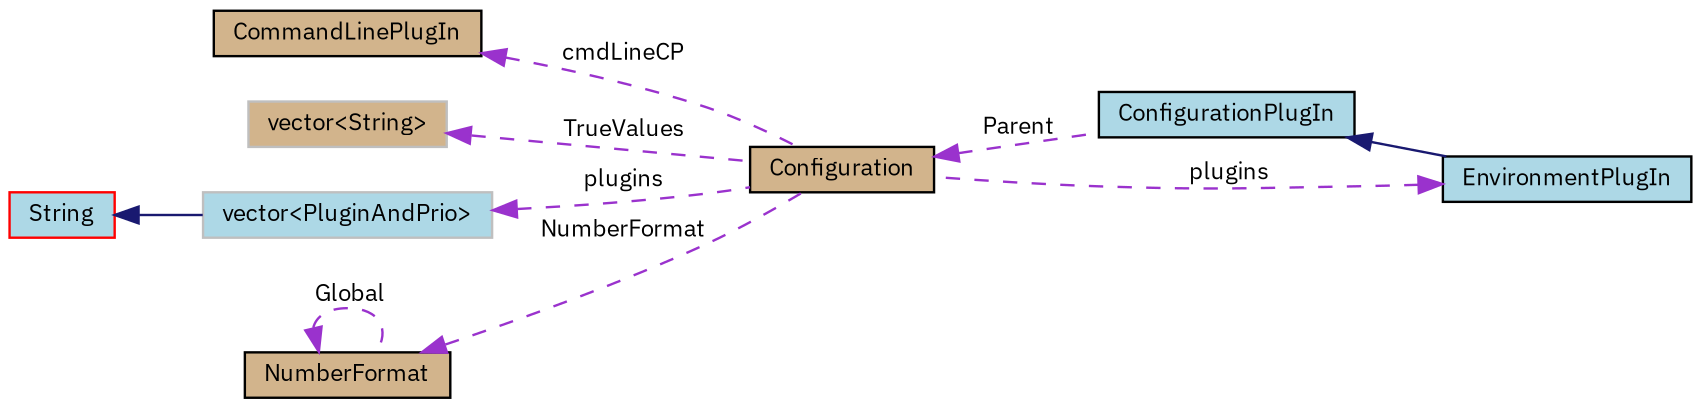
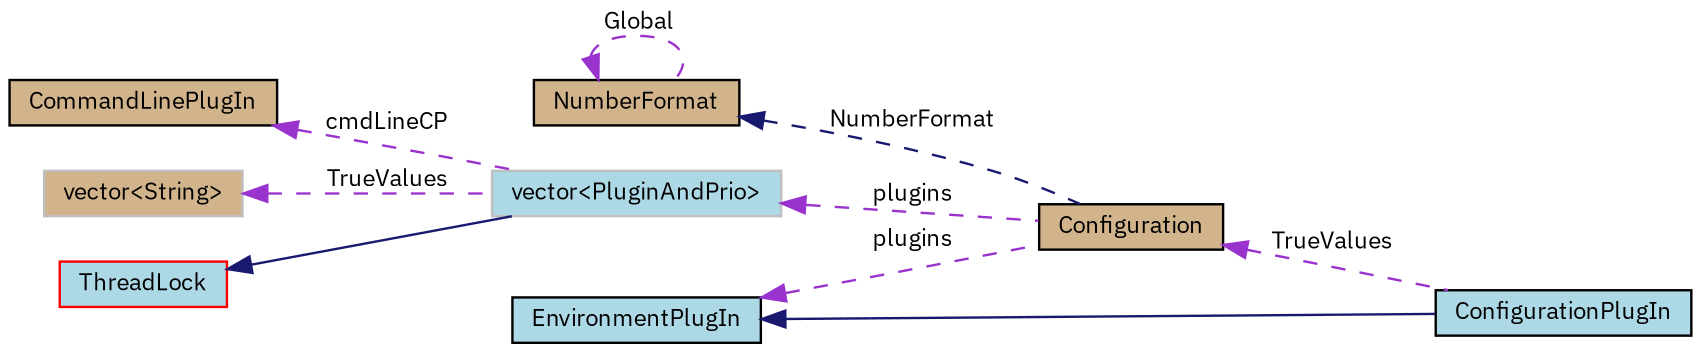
(655, 92) -> (408, 150)
(1016, 128) -> (1329, 242)
(611, 148) -> (379, 194)
(1409, 149) -> (1111, 316)
(62, 215) -> (143, 284)
(628, 278) -> (925, 153)
